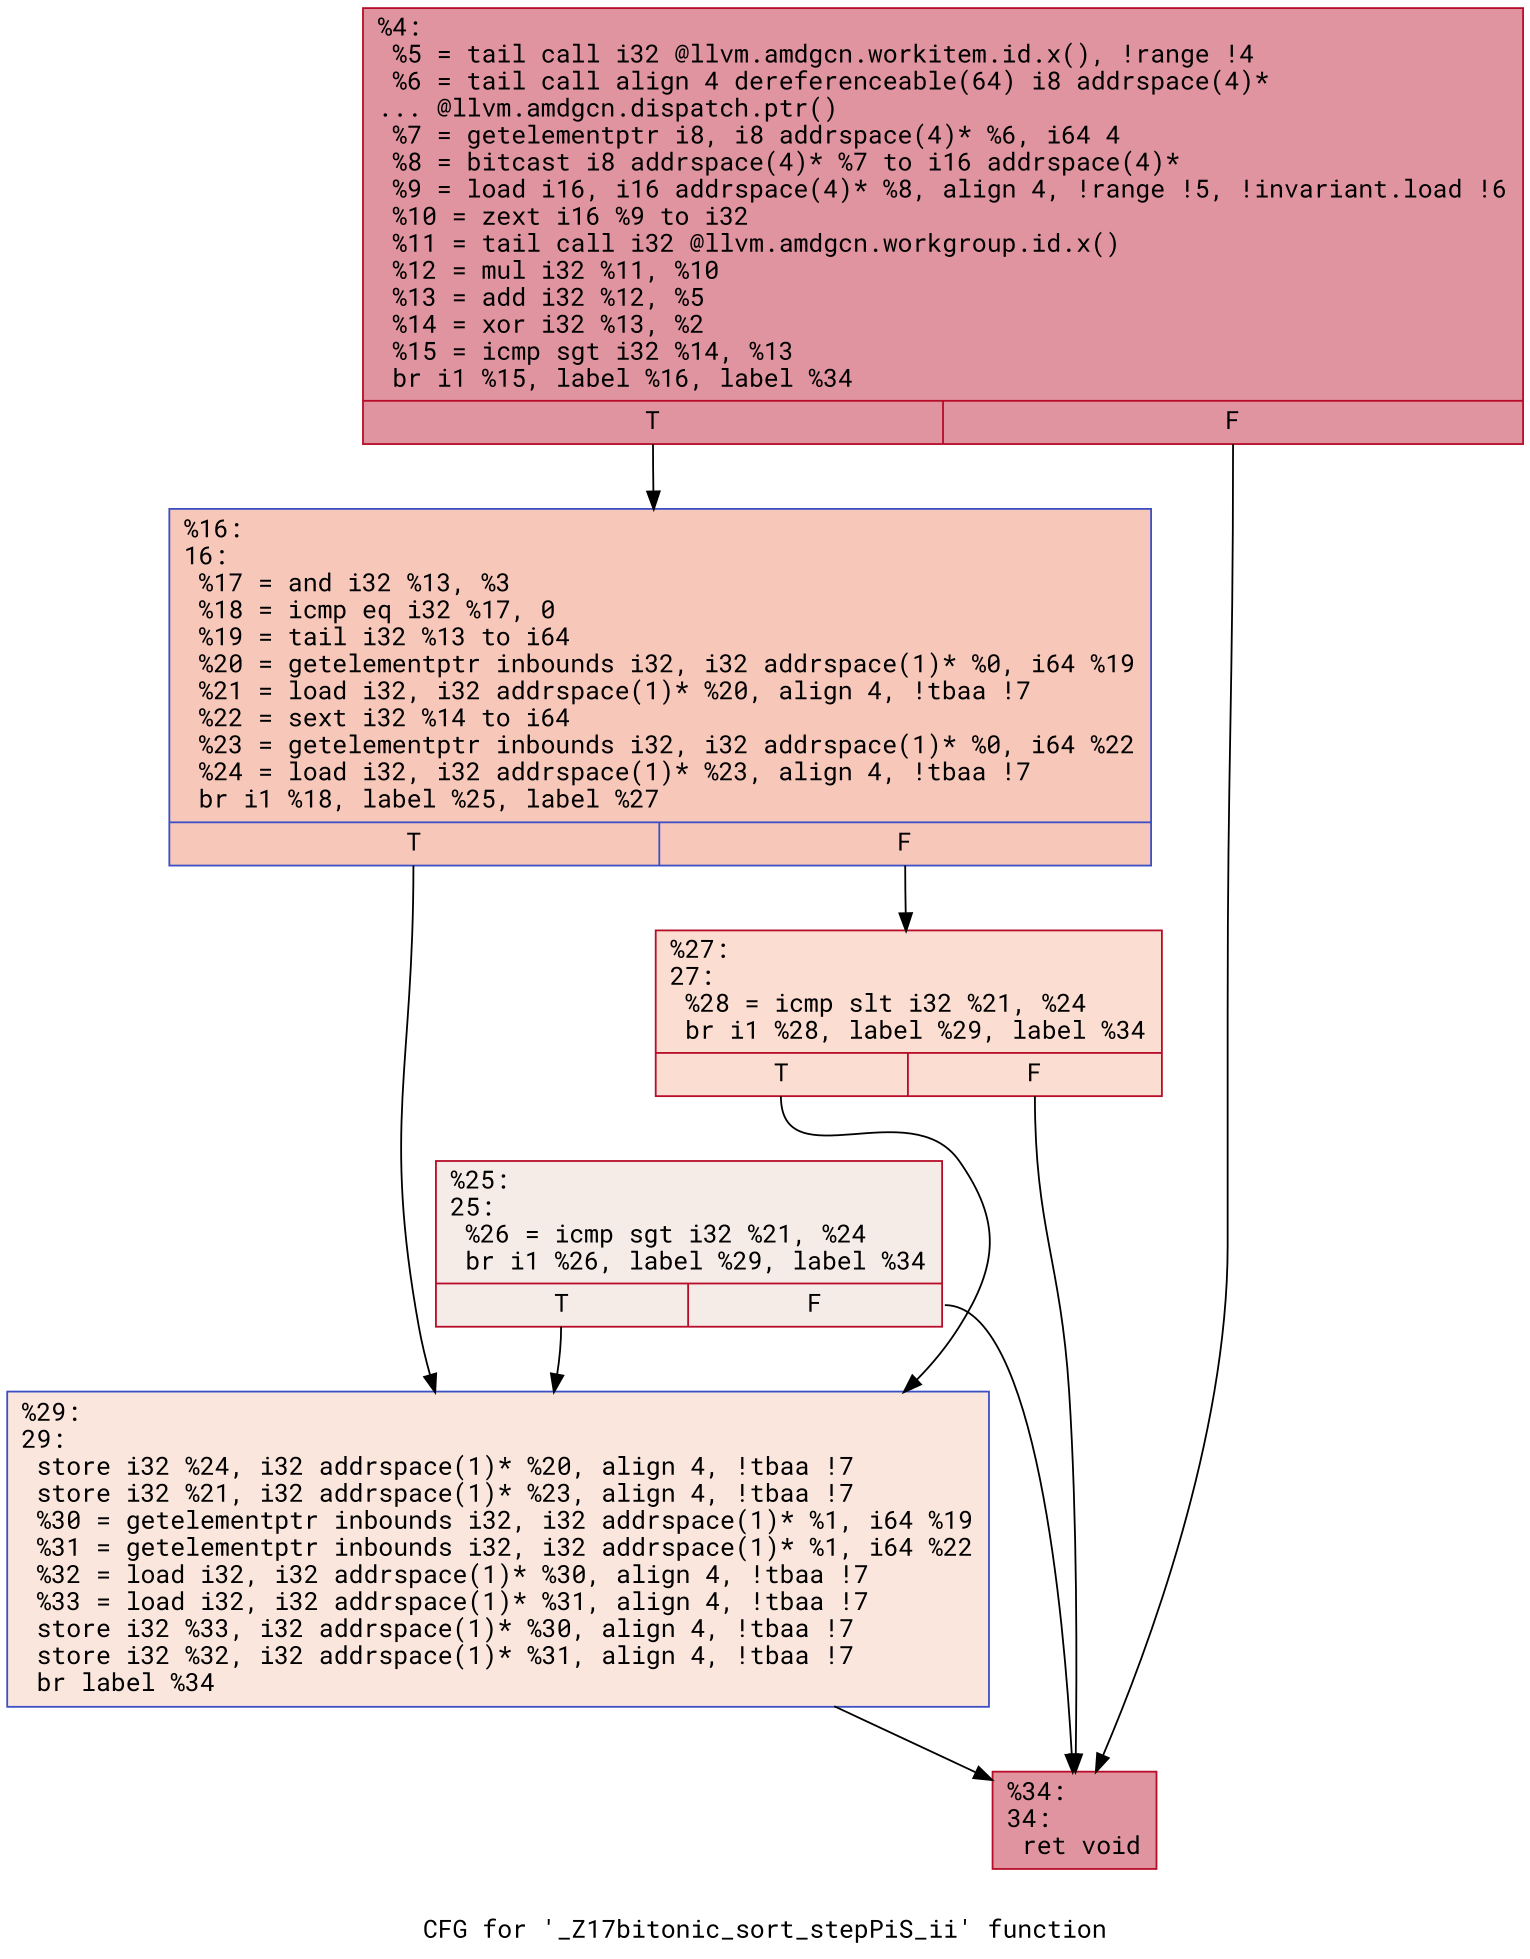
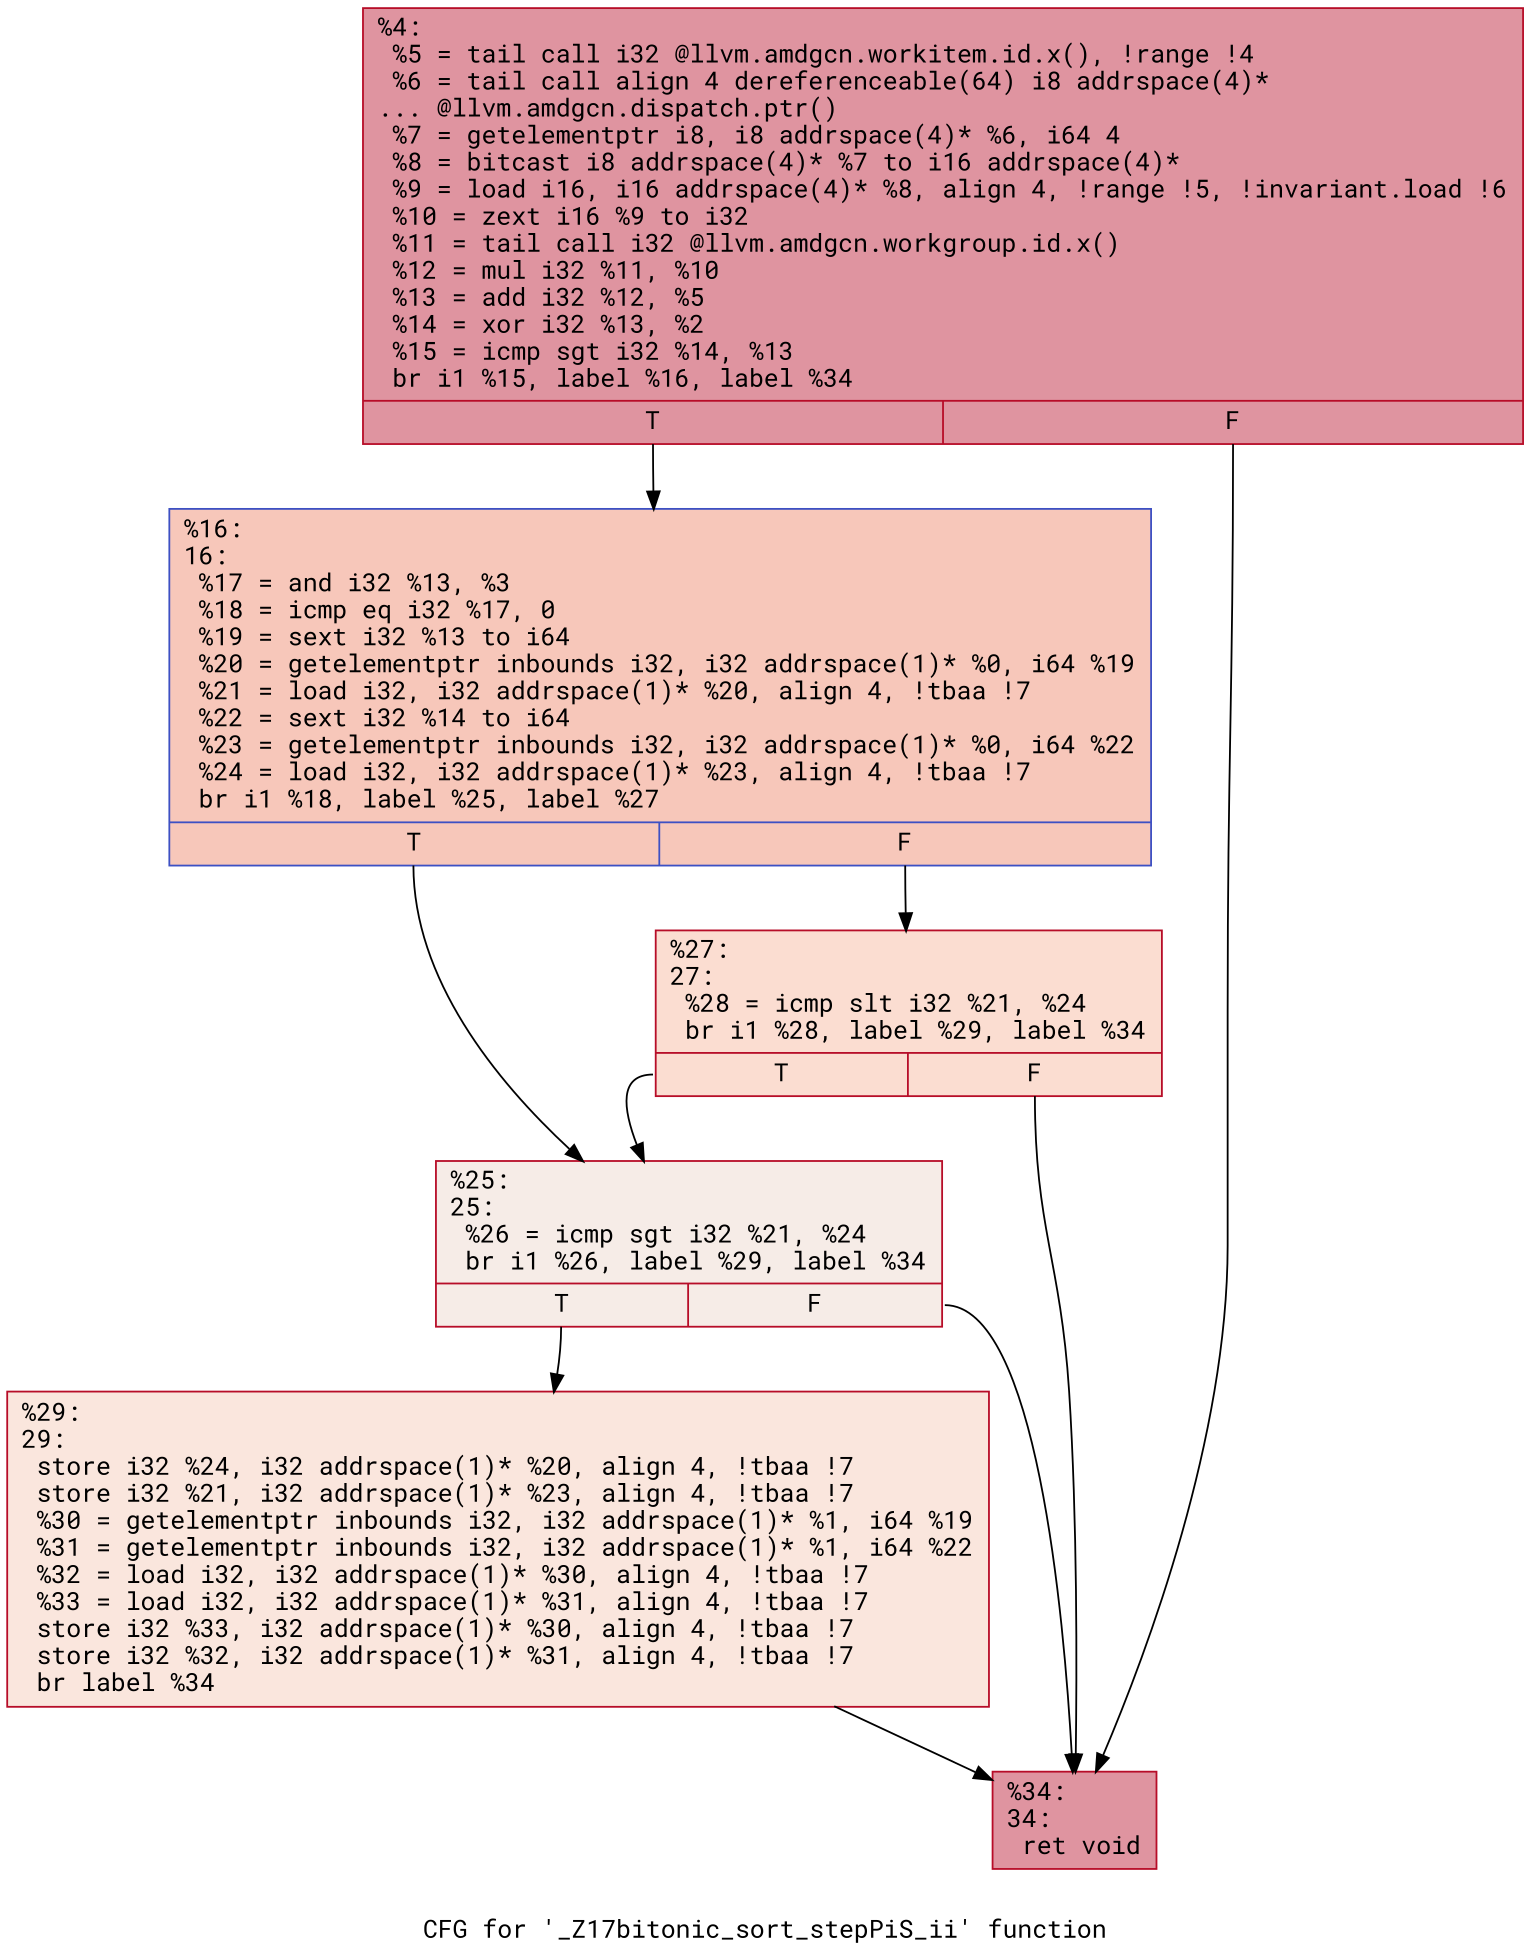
(377, 638) -> (377, 638)
(402, 1121) -> (463, 1022)
(969, 1177) -> (627, 1102)
(498, 1549) -> (498, 1549)
